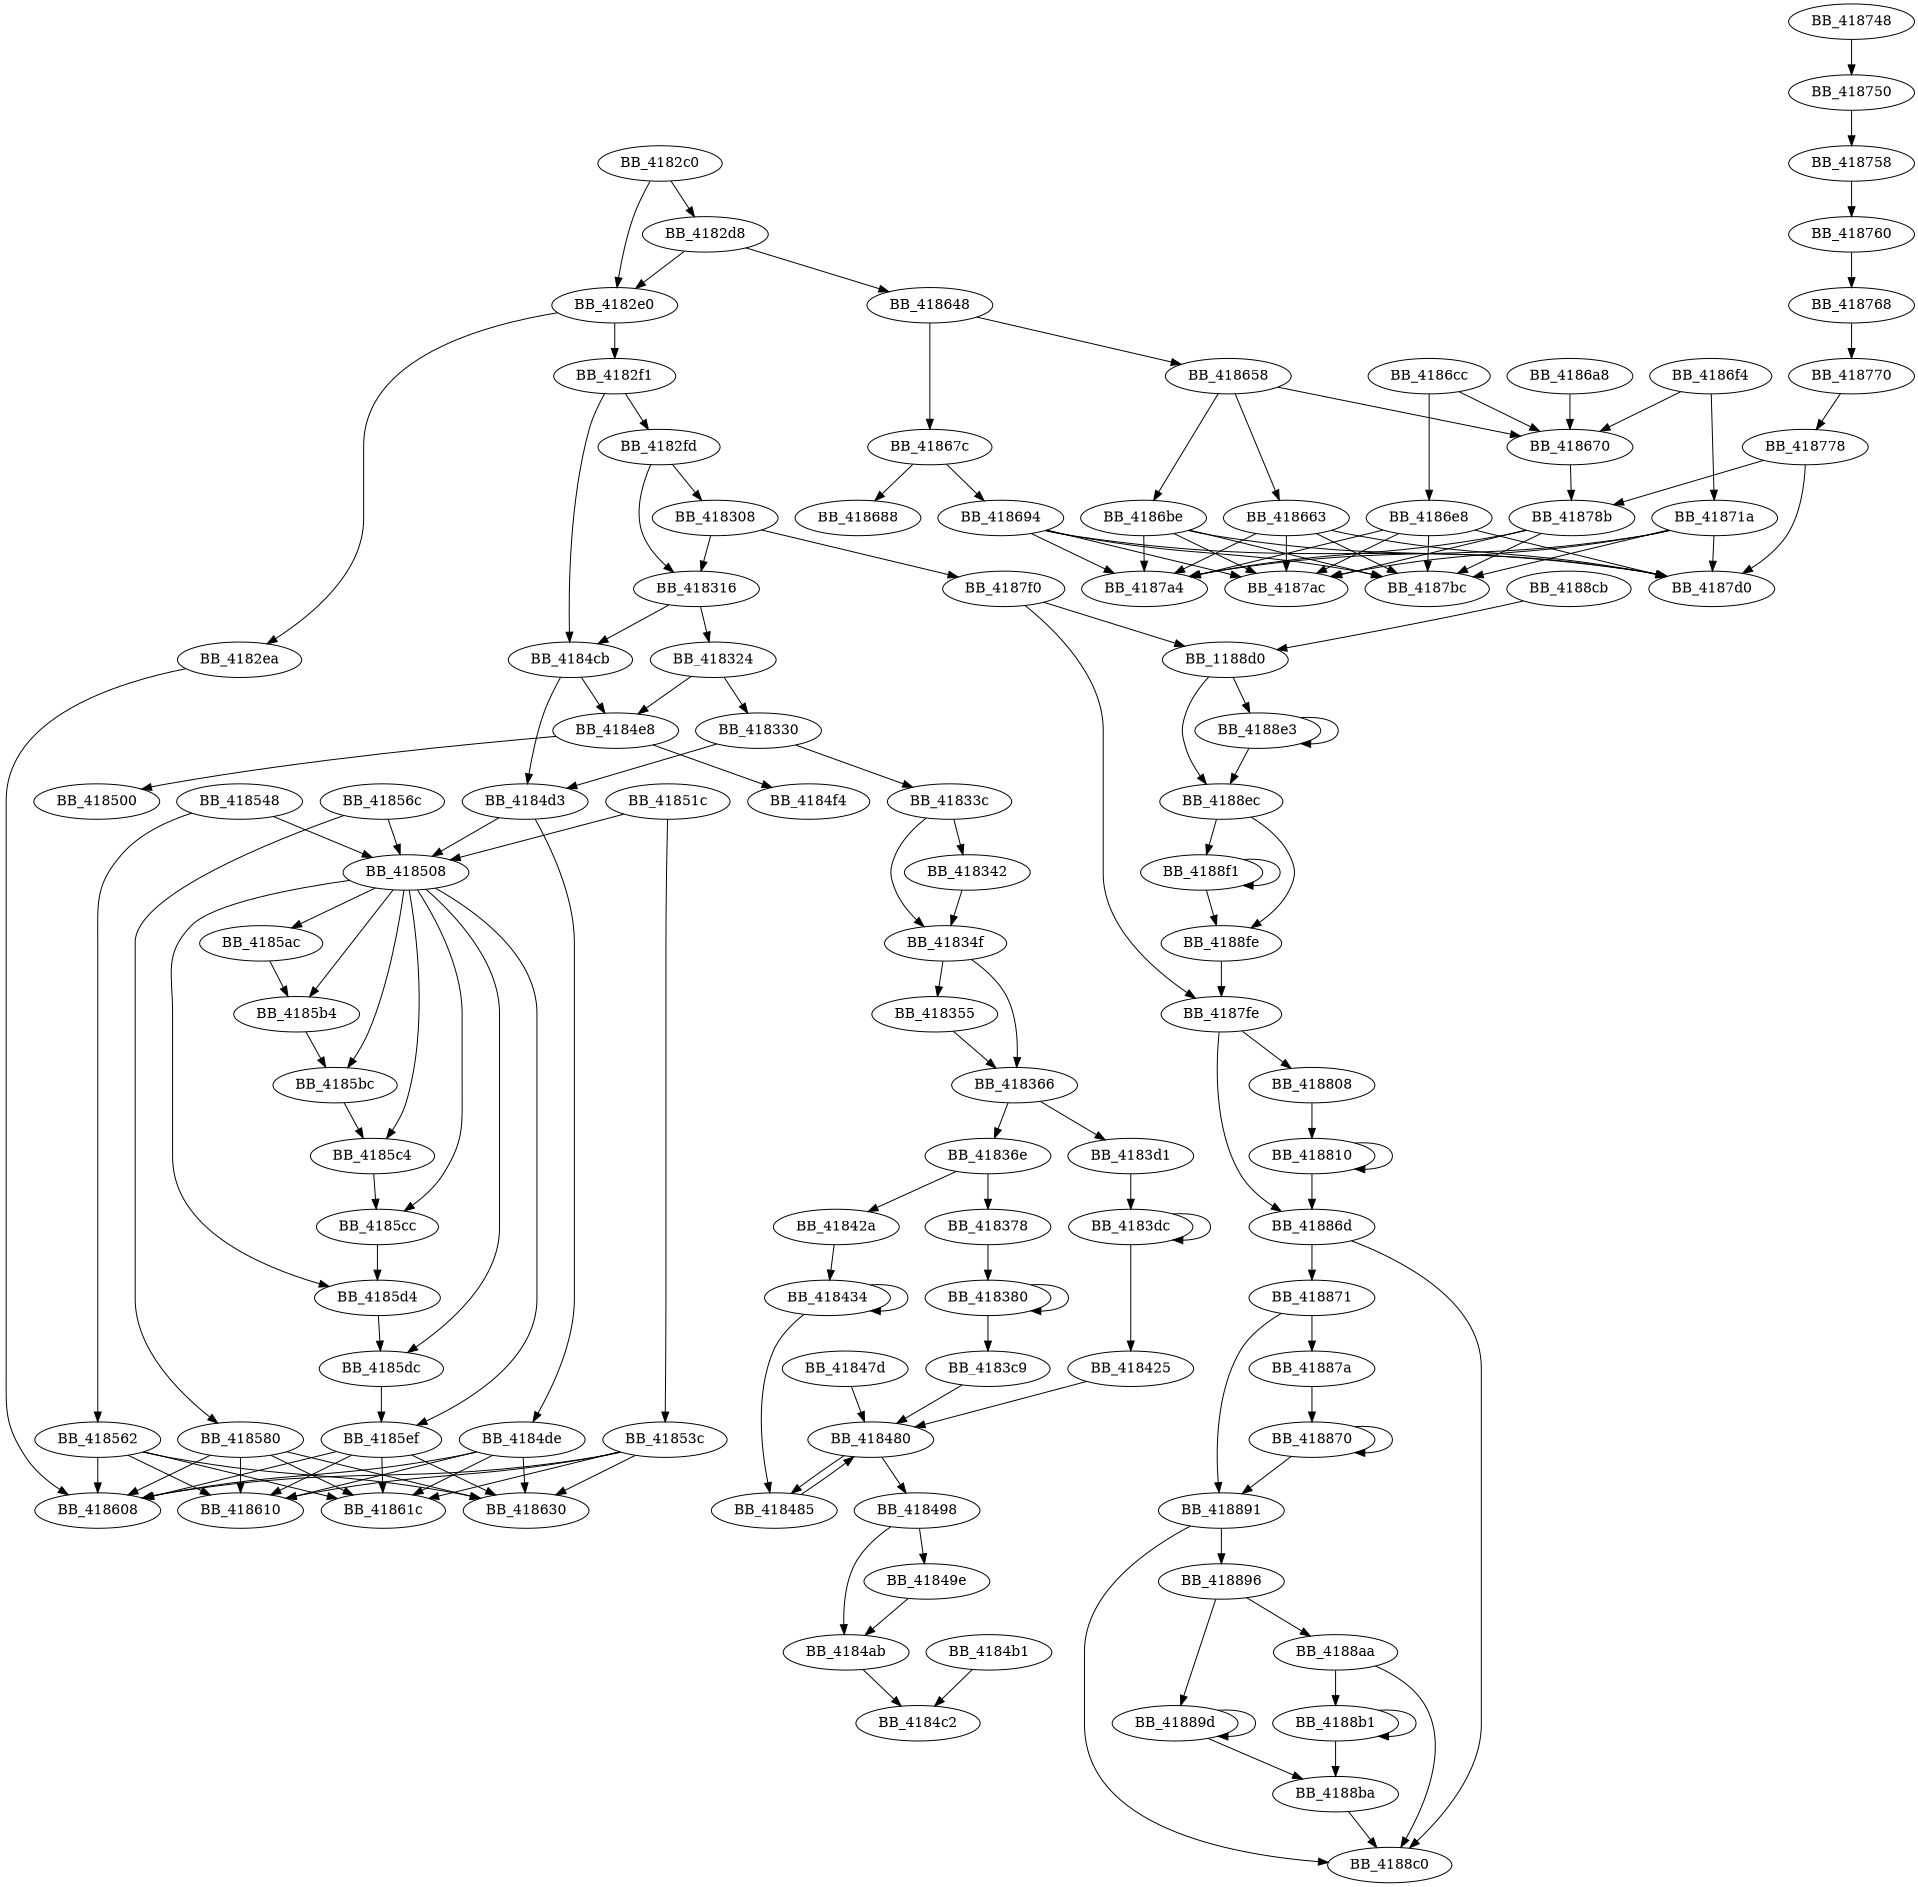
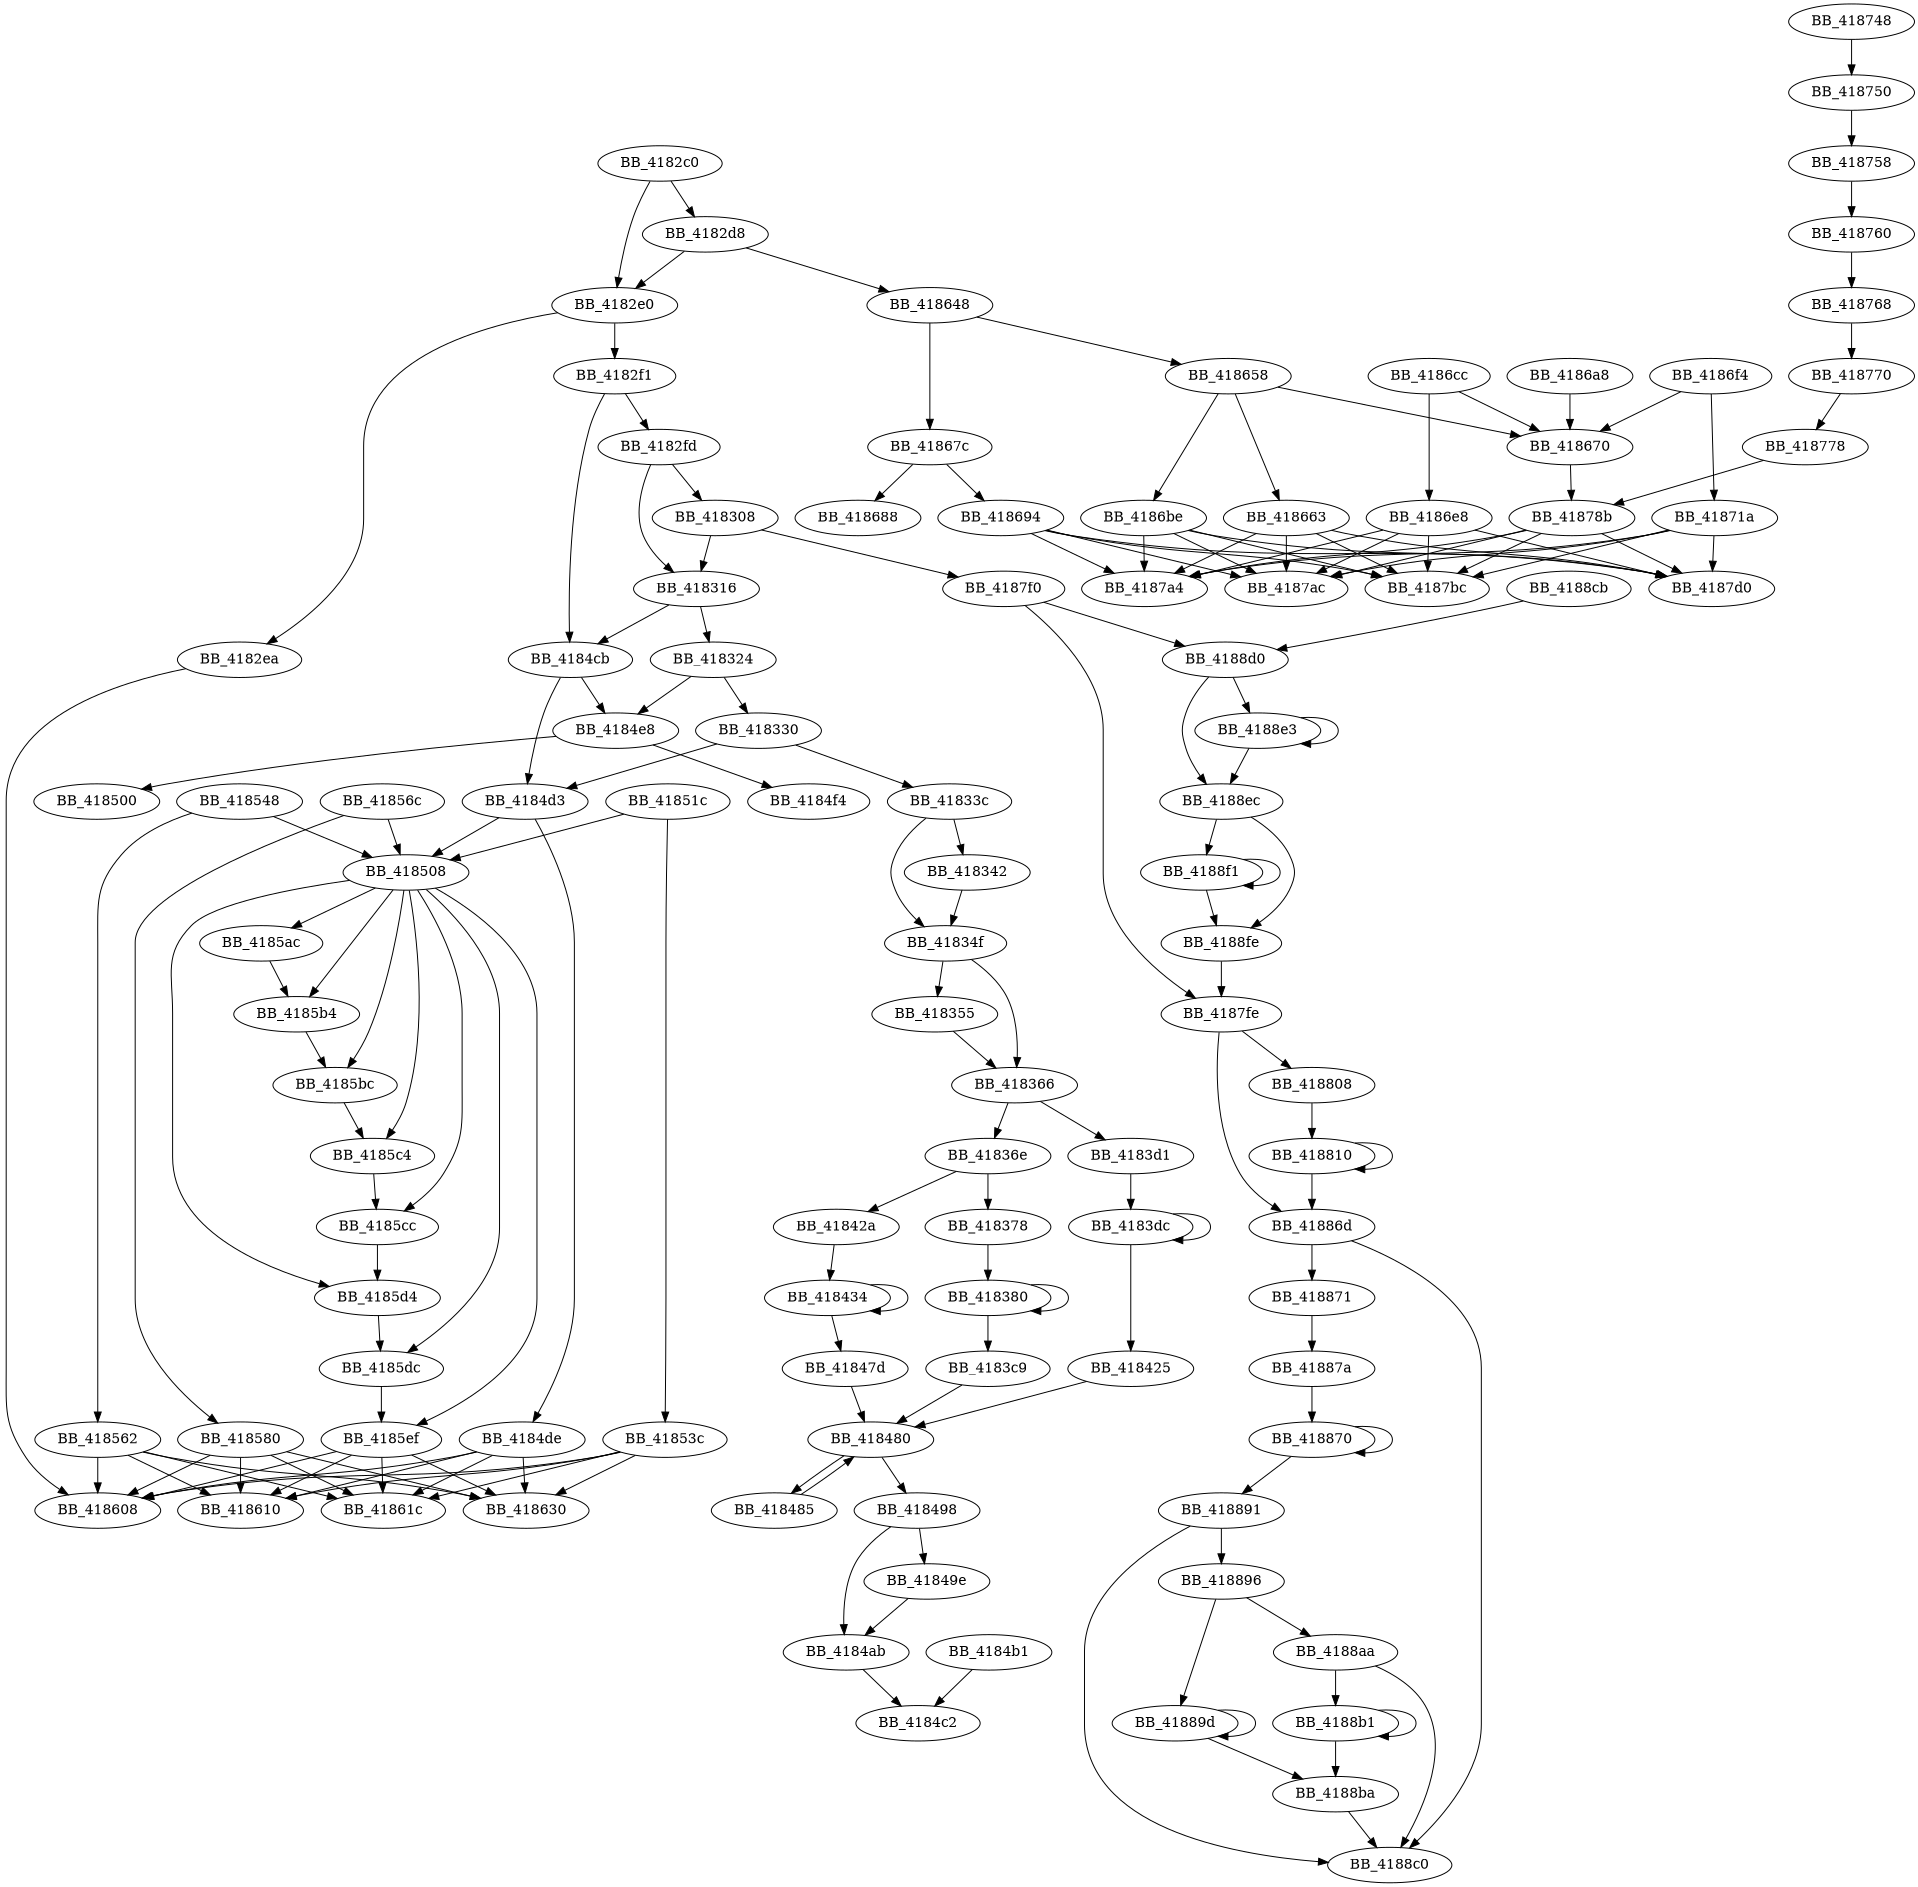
(1793, 525) -> (1637, 551)
(1225, 660) -> (1225, 660)
(1225, 1387) -> none
(763, 1392) -> (835, 1329)
